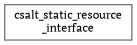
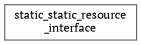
(68, 22) -> (71, 22)
